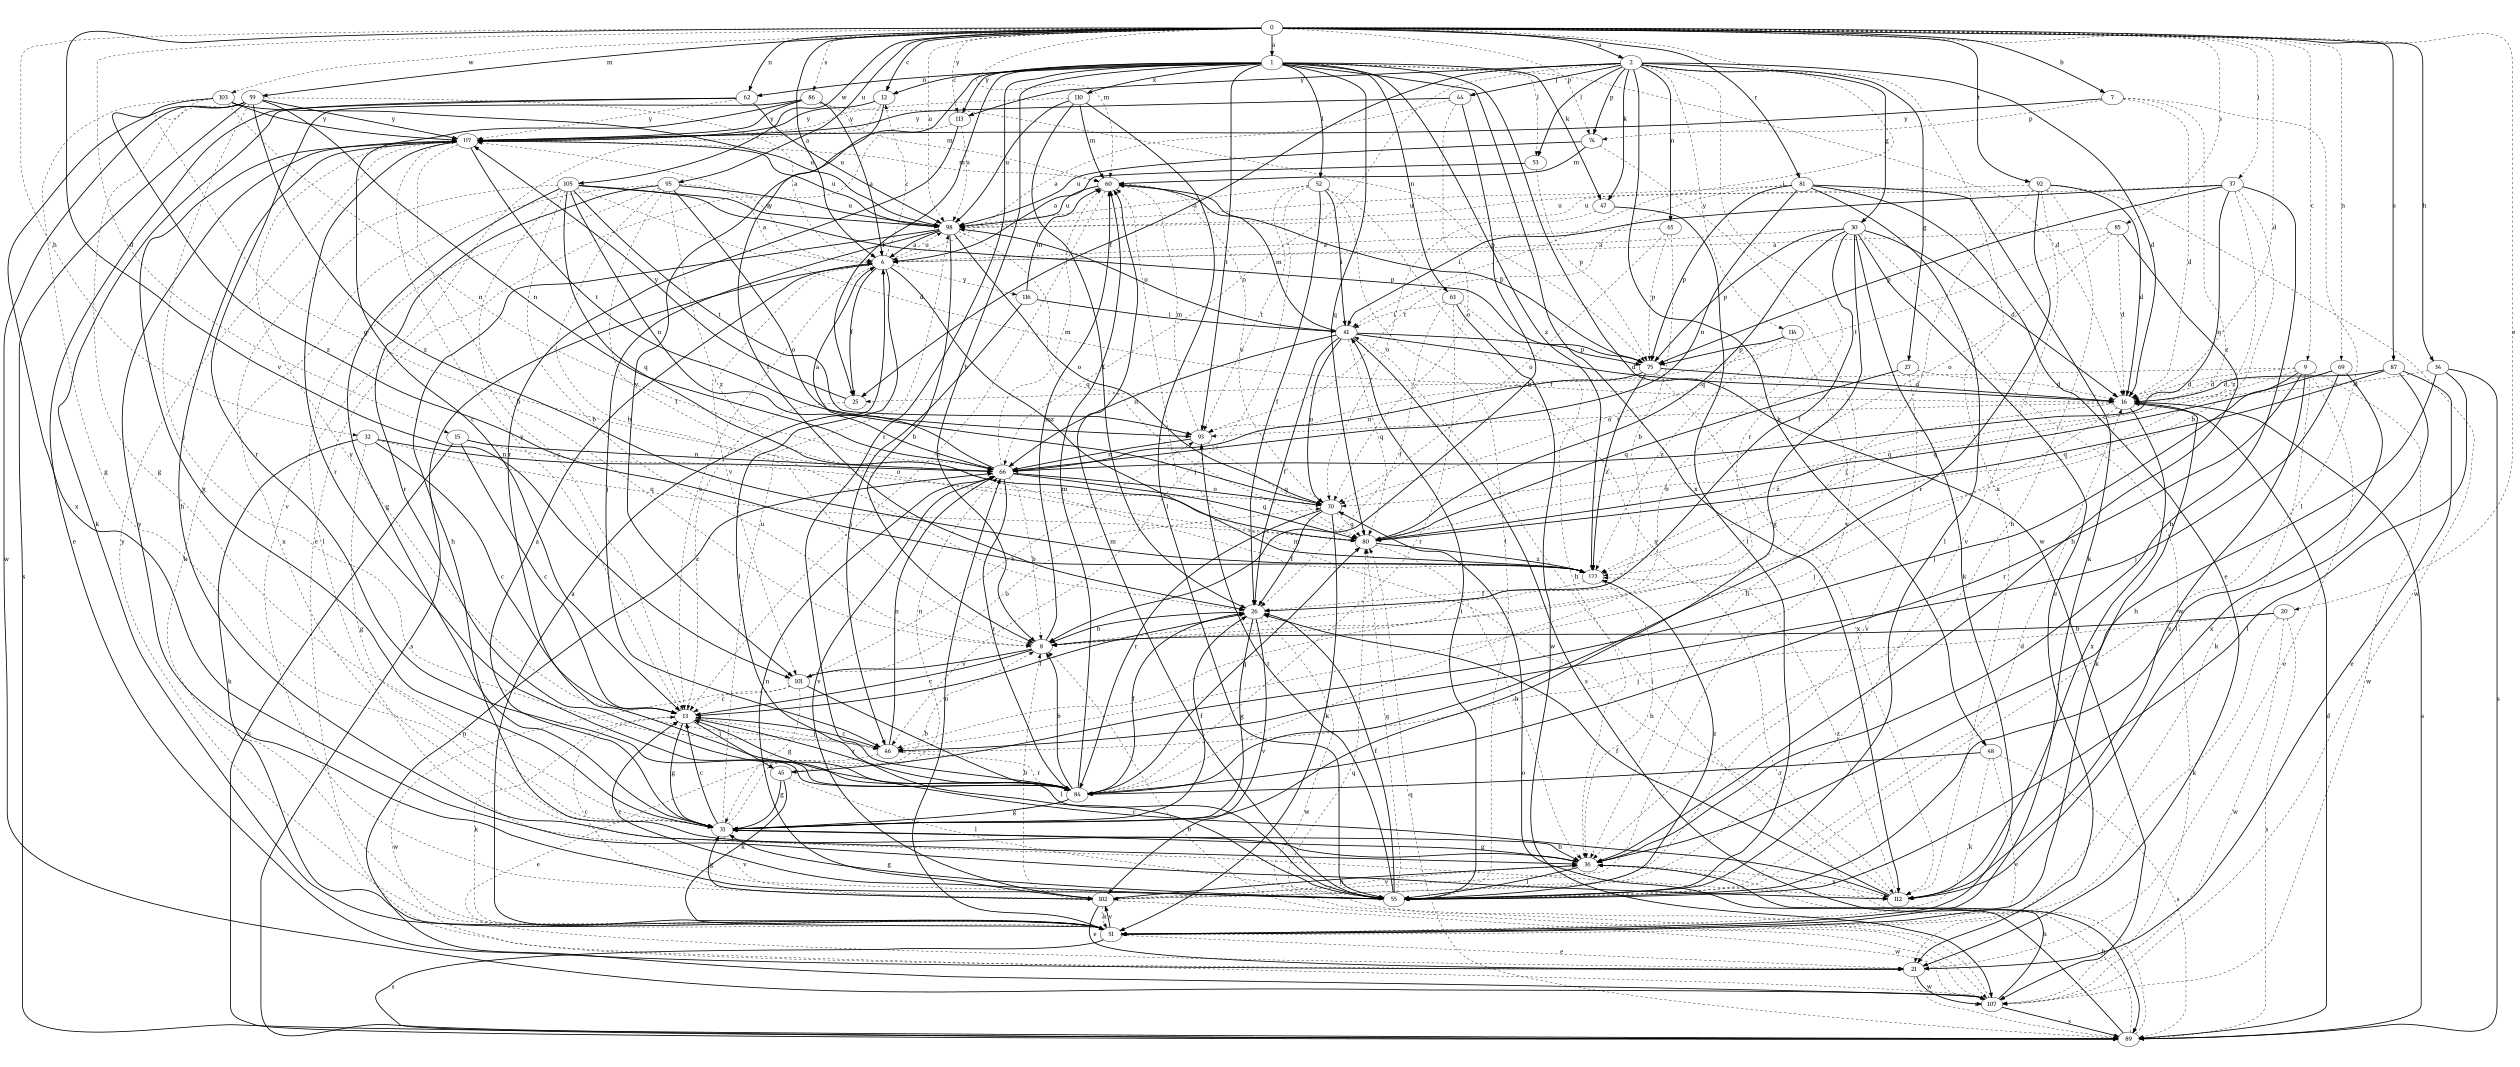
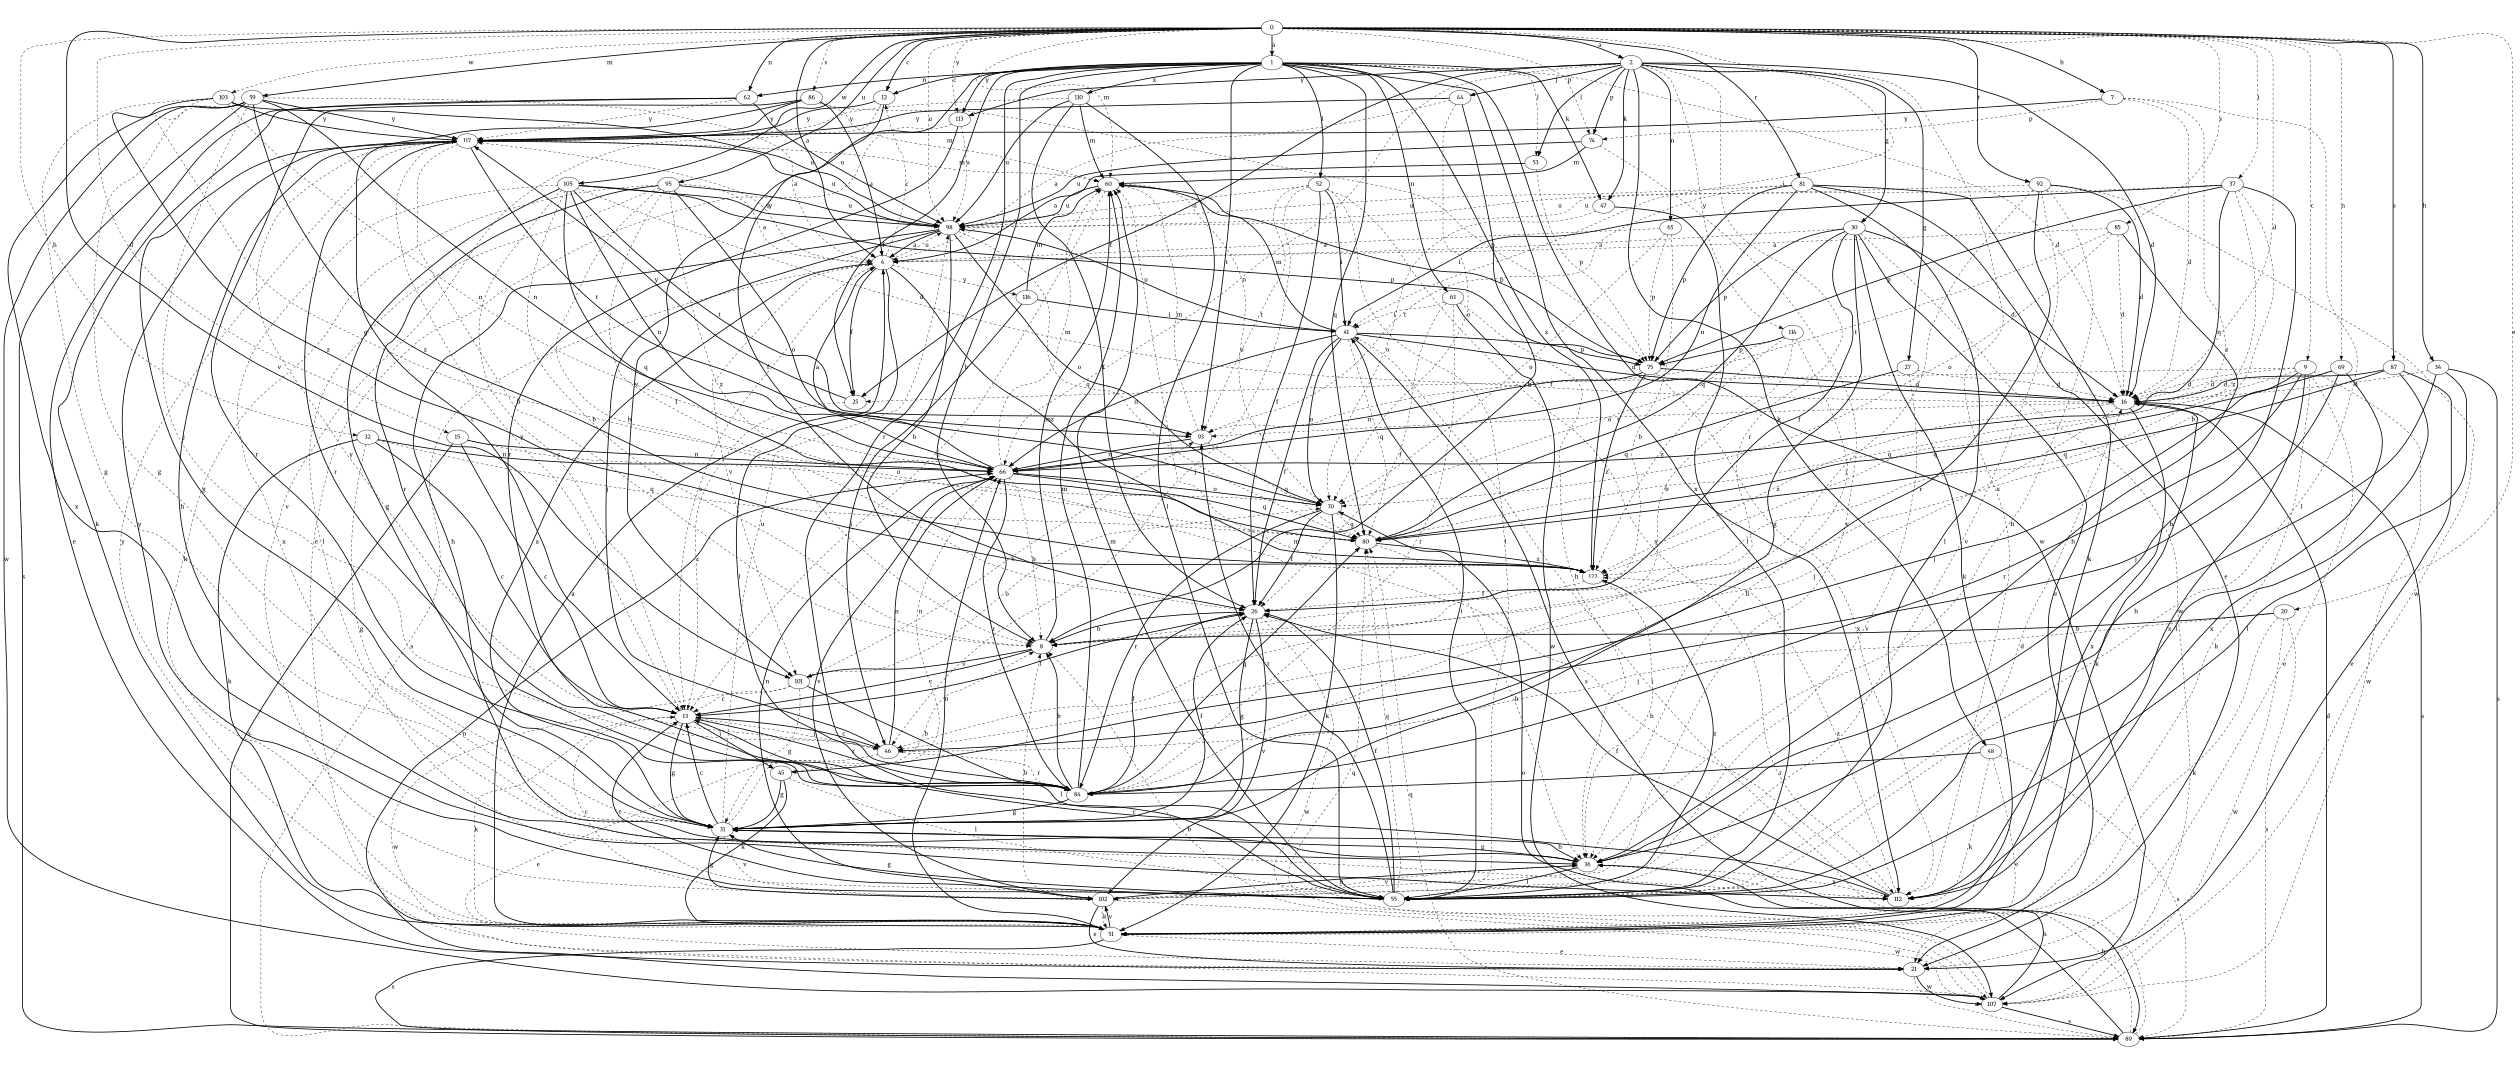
(264, 1022) -> (264, 1022)
